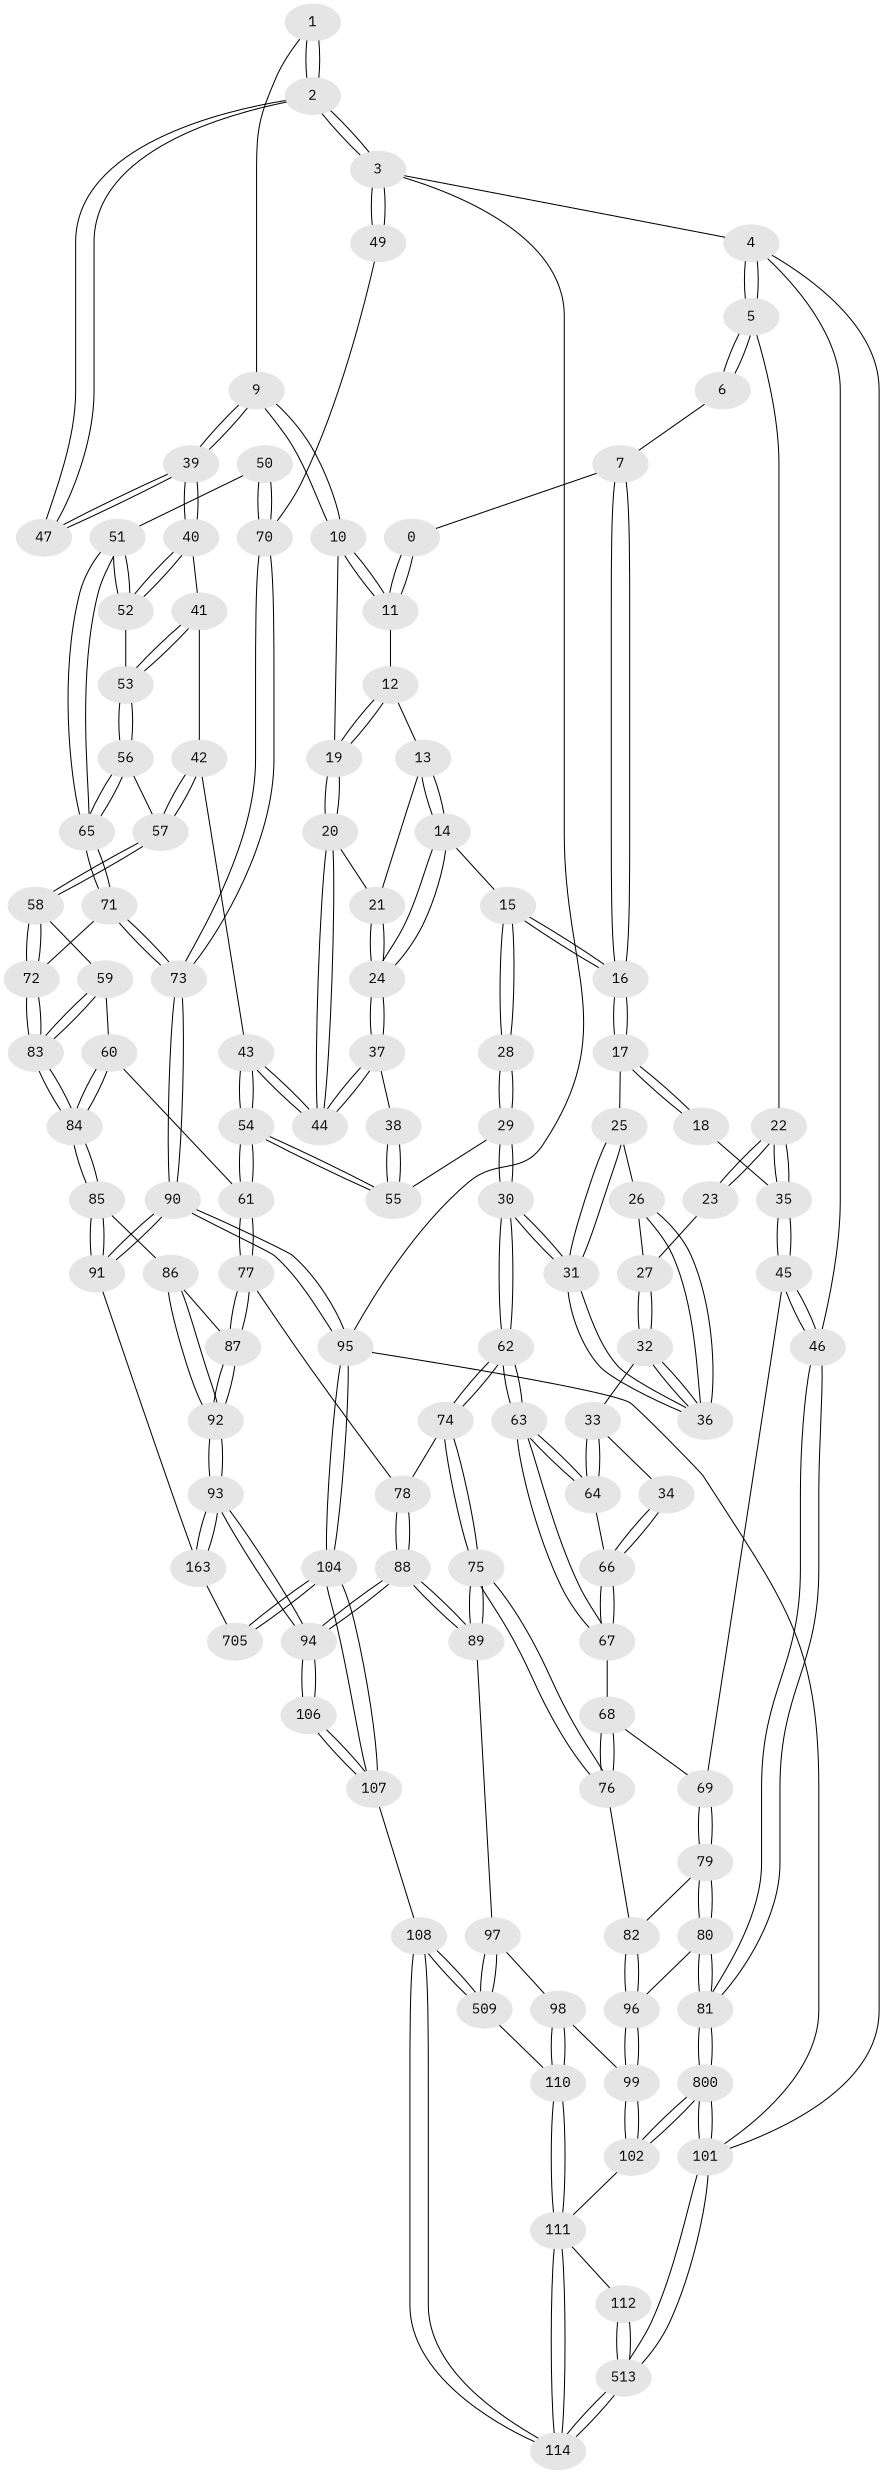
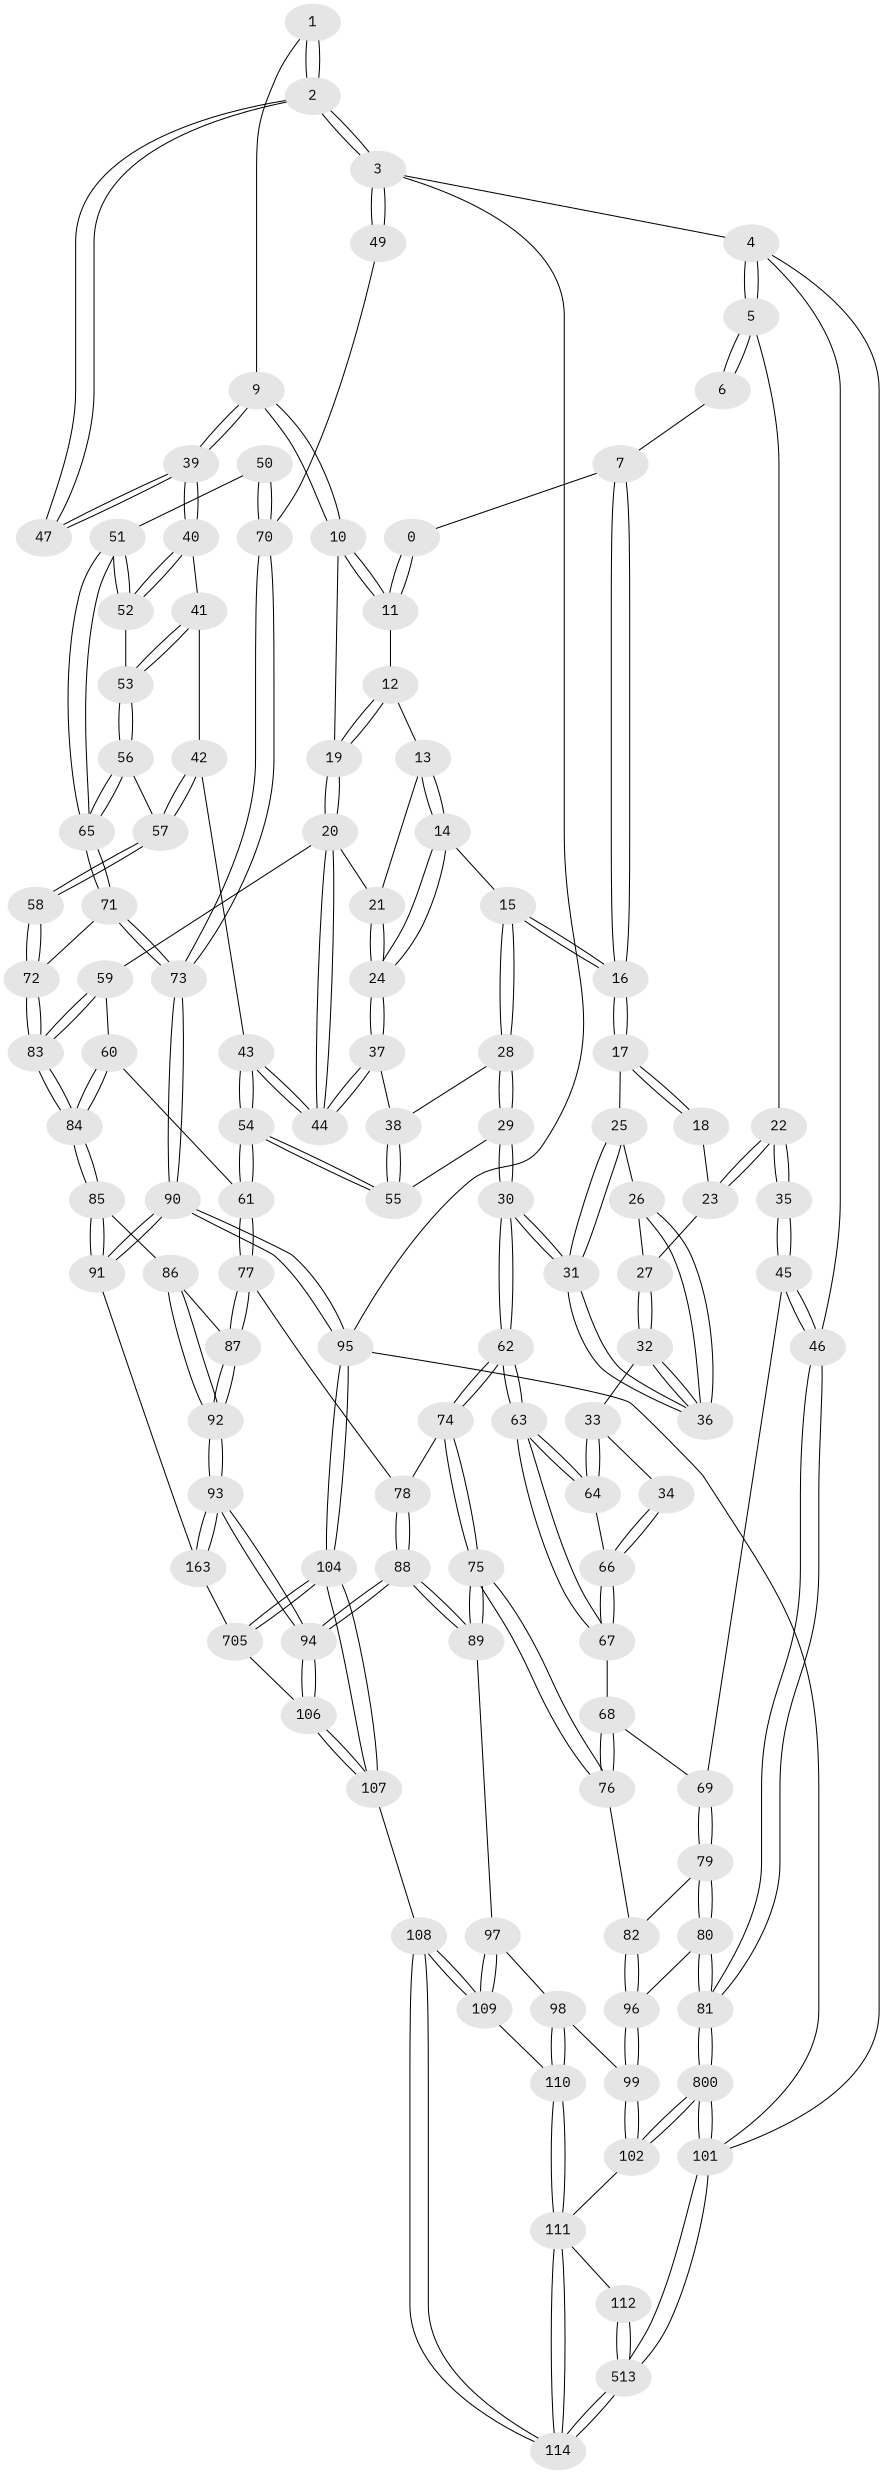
(65, 937) -> (199, 918)
none -> (450, 1090)
(735, 1157) -> (706, 1163)
none -> (272, 1678)
(485, 2010) -> (485, 2010)
